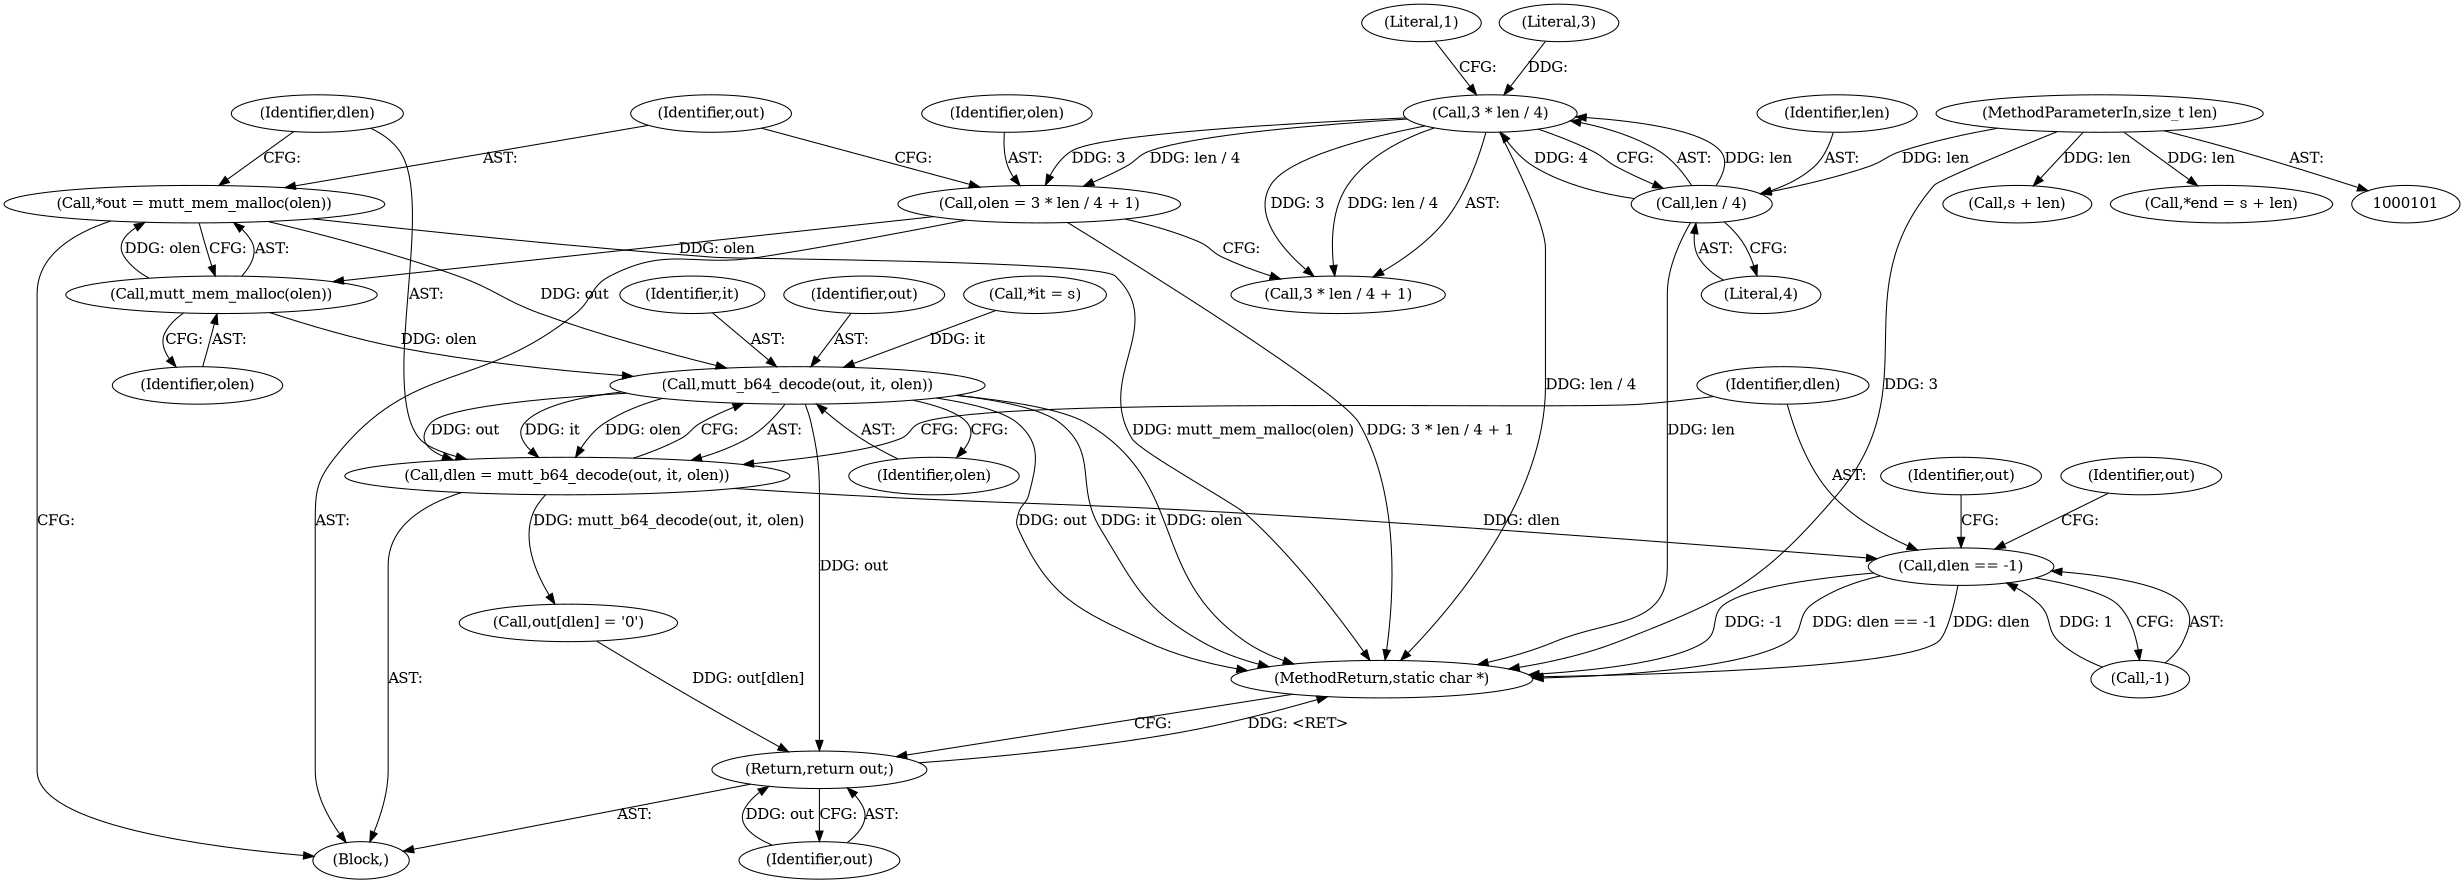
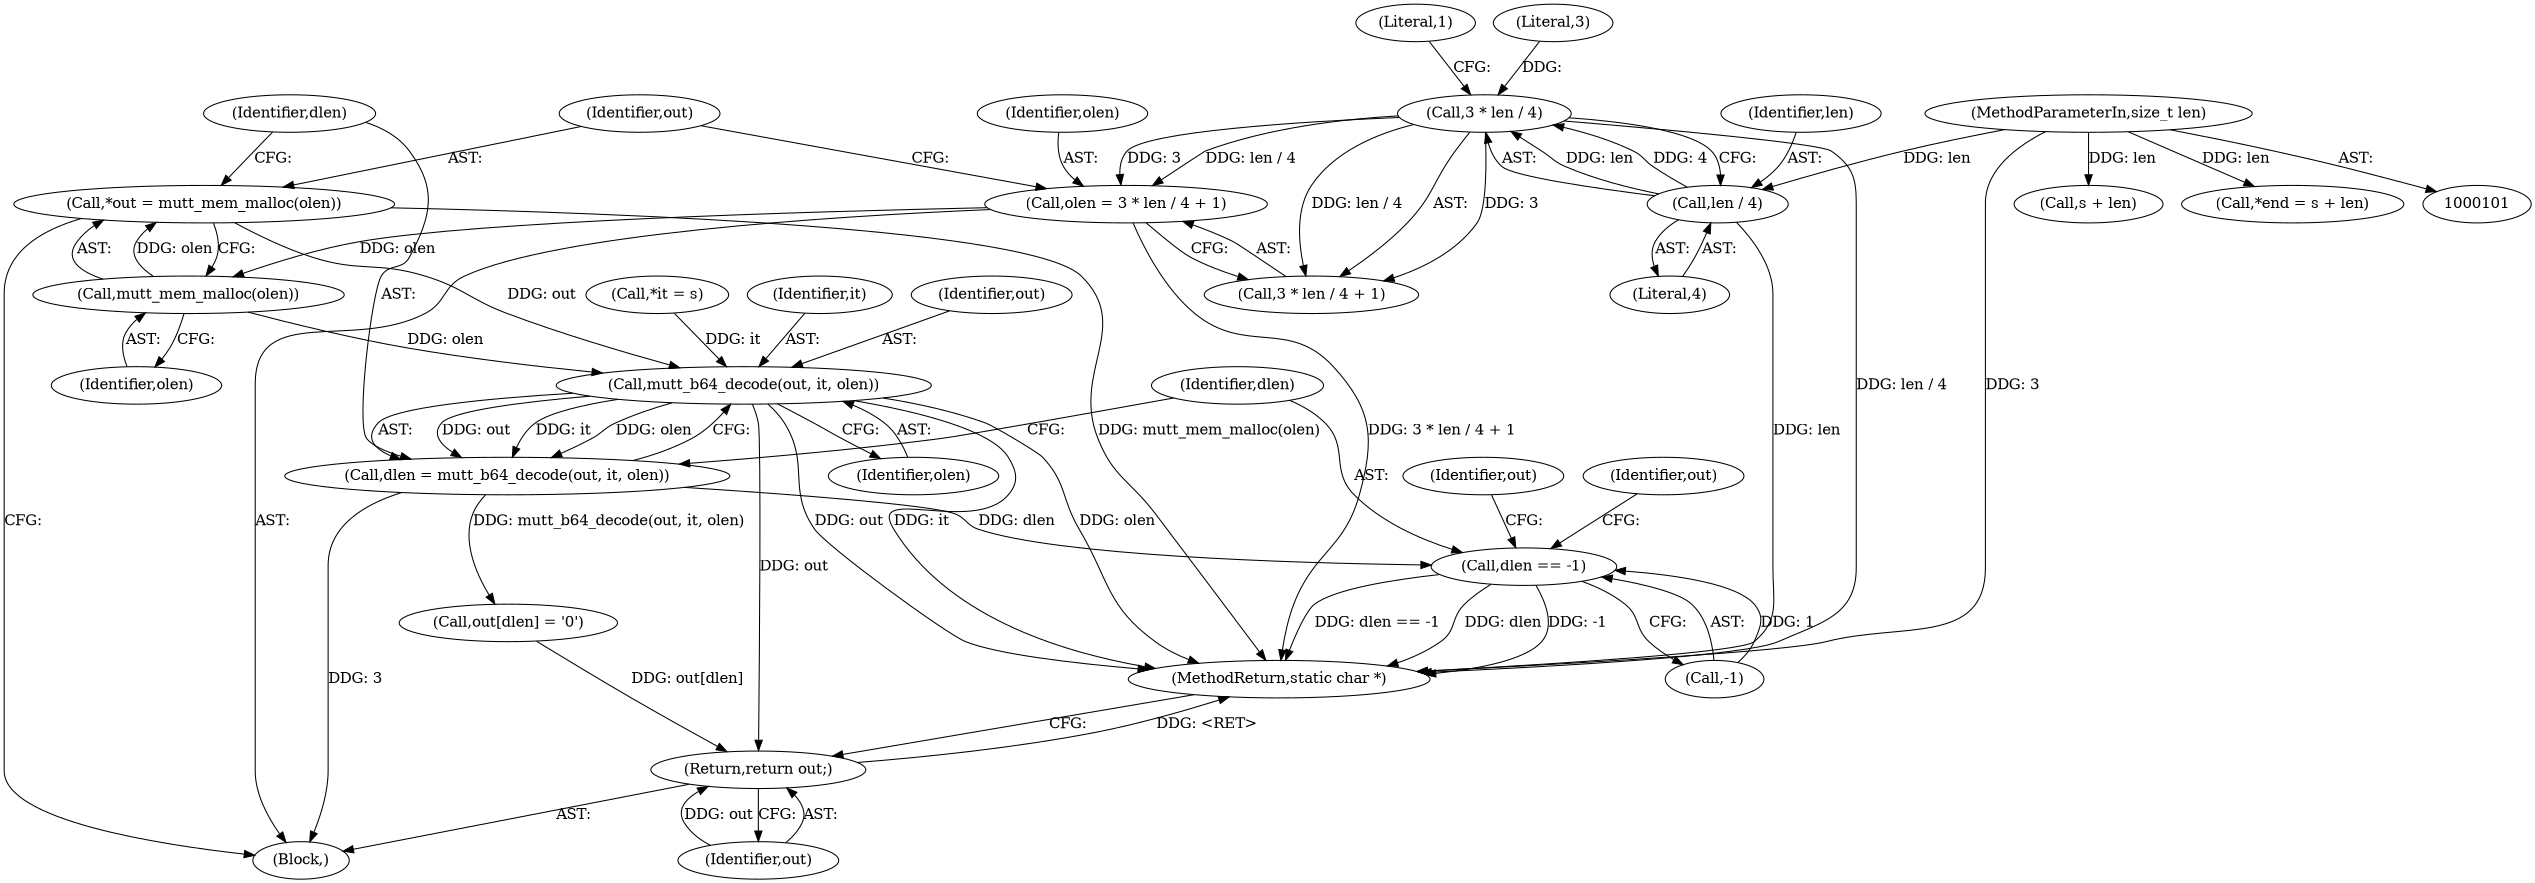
none -> (1241, 247)
(1771, 249) -> (1675, 249)
(408, 679) -> (355, 679)
